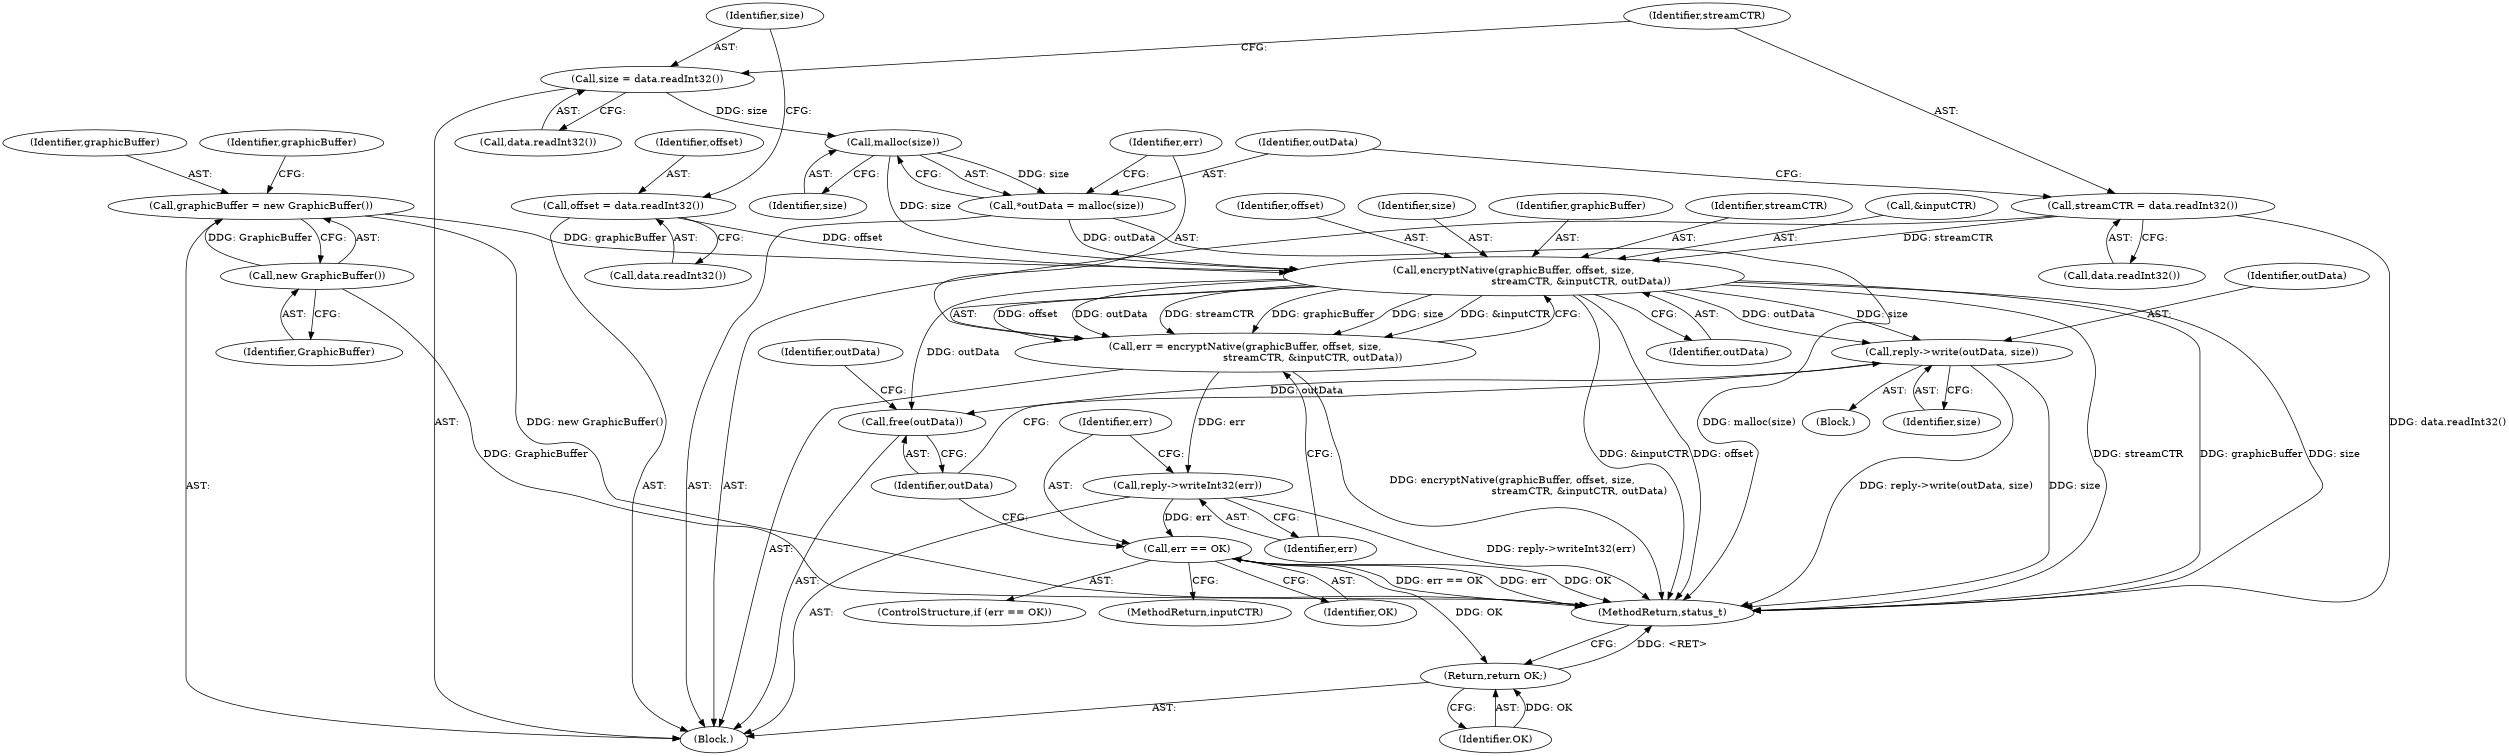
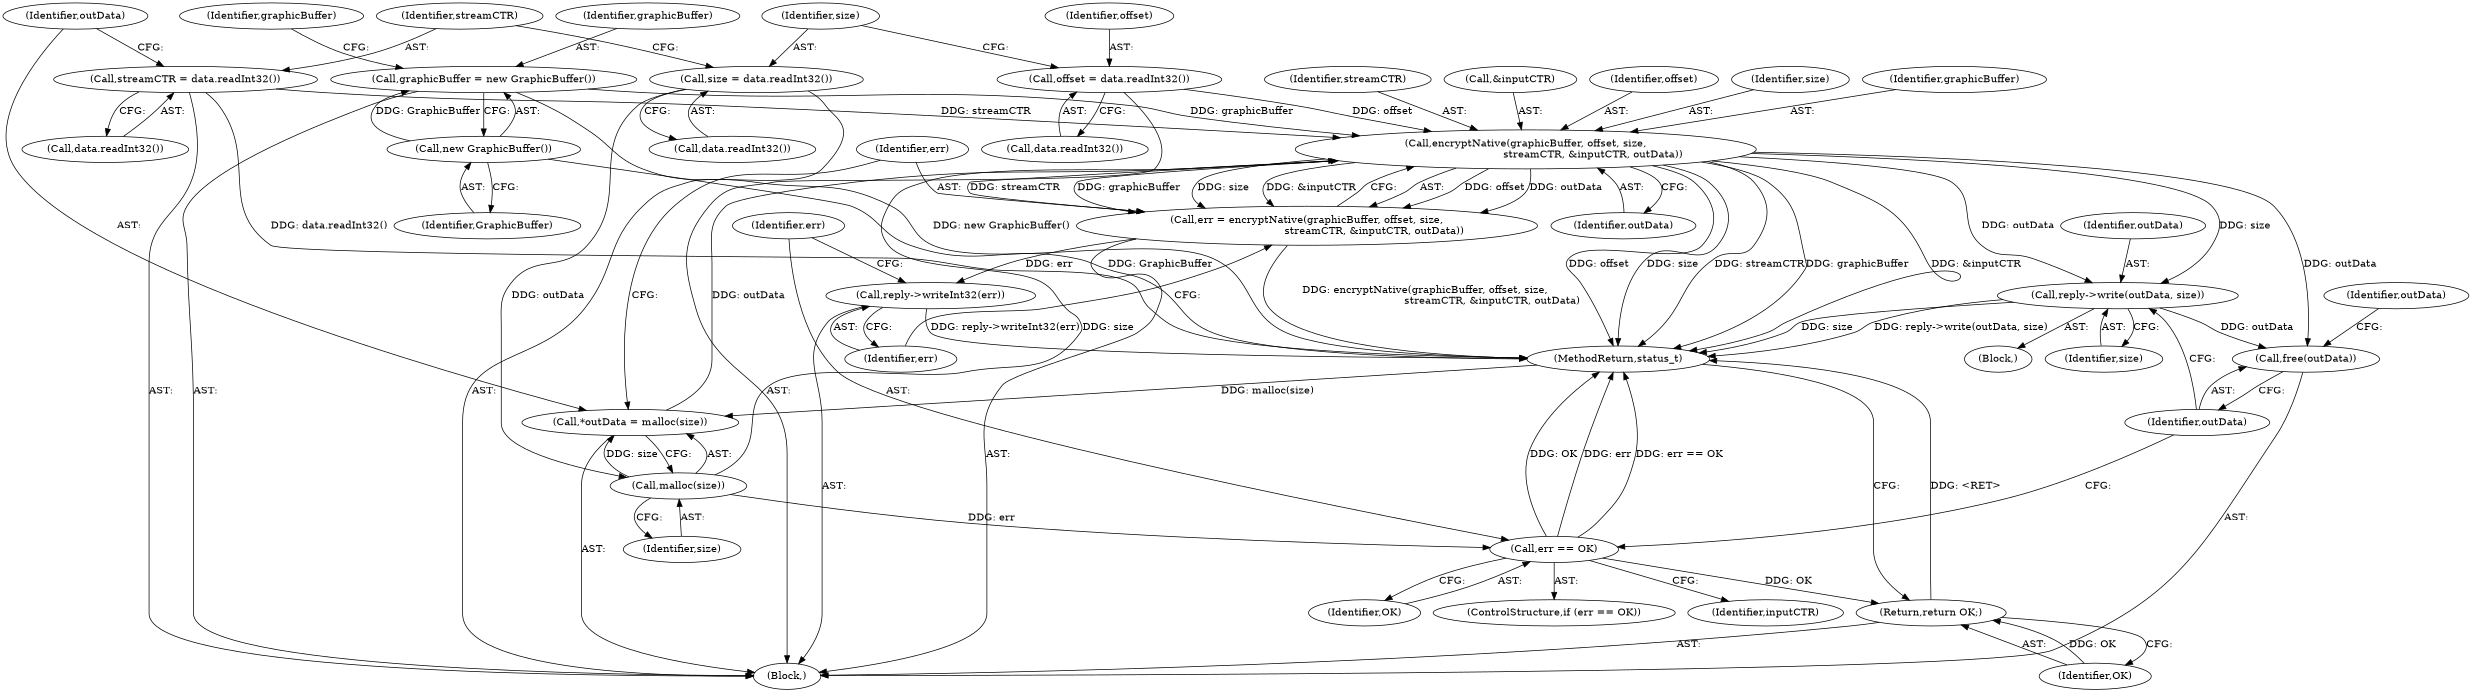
(742, 111) -> (548, 296)
(1748, 256) -> (1135, 391)
(1164, 514) -> (1106, 533)
(1195, 613) -> (1766, 613)
